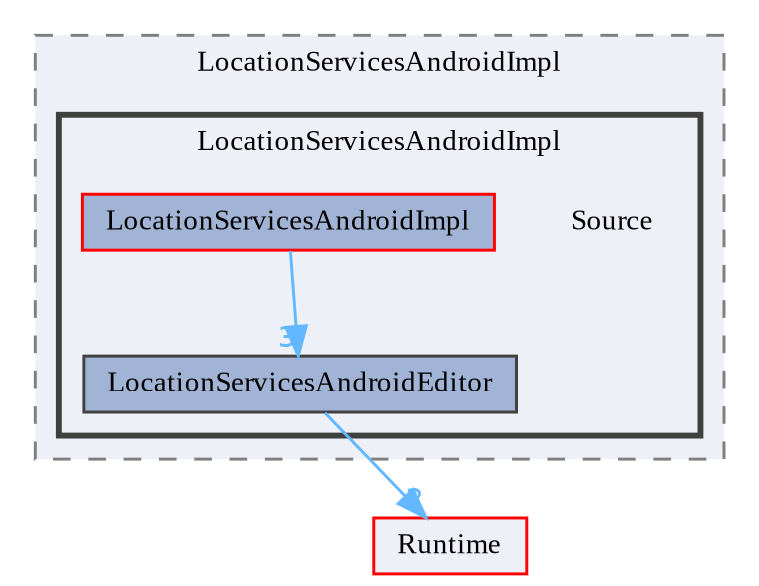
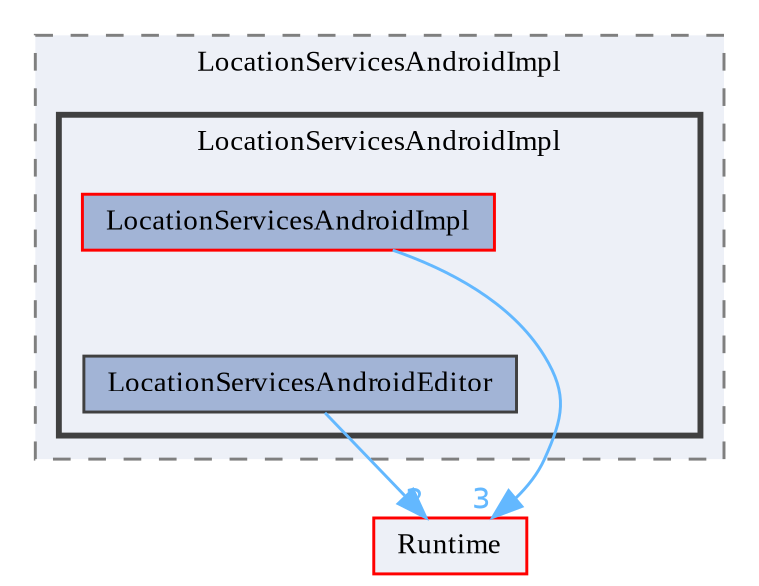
(612, 222) -> none
(293, 289) -> (535, 344)
